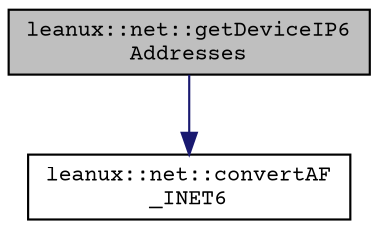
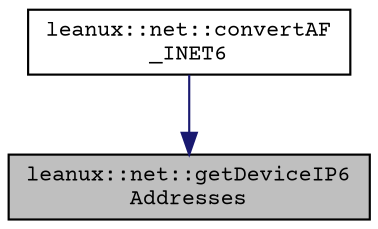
(189, 104) -> (189, 104)
